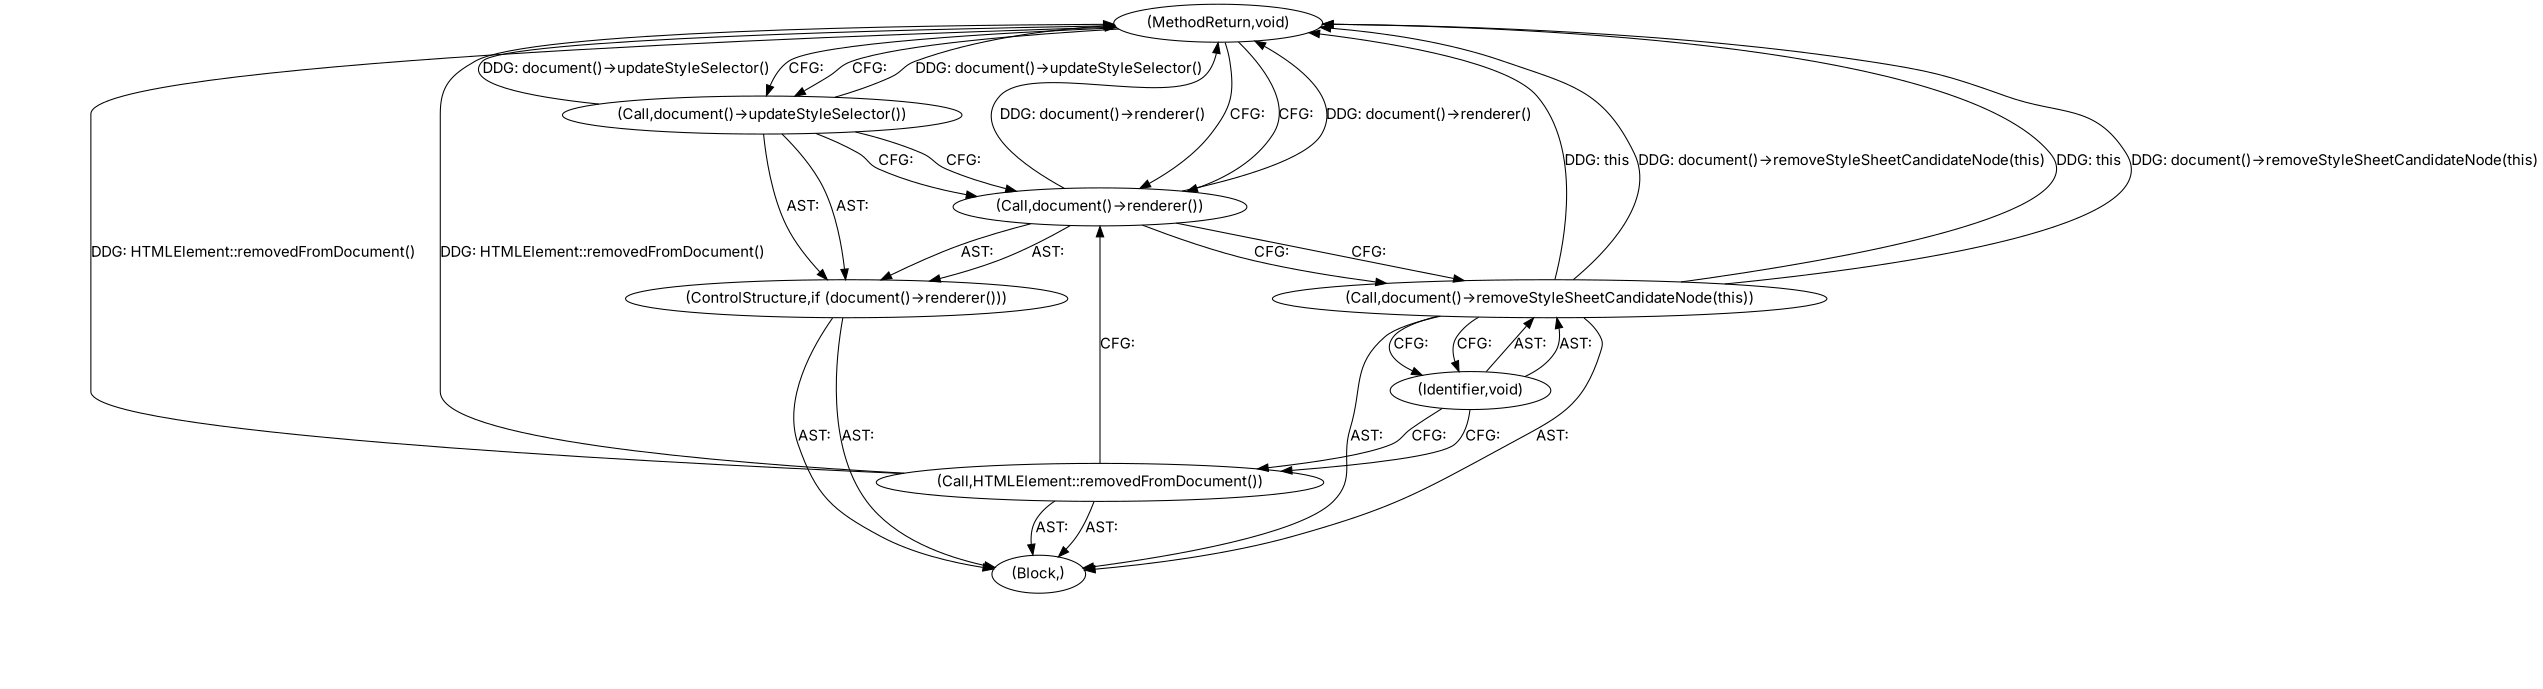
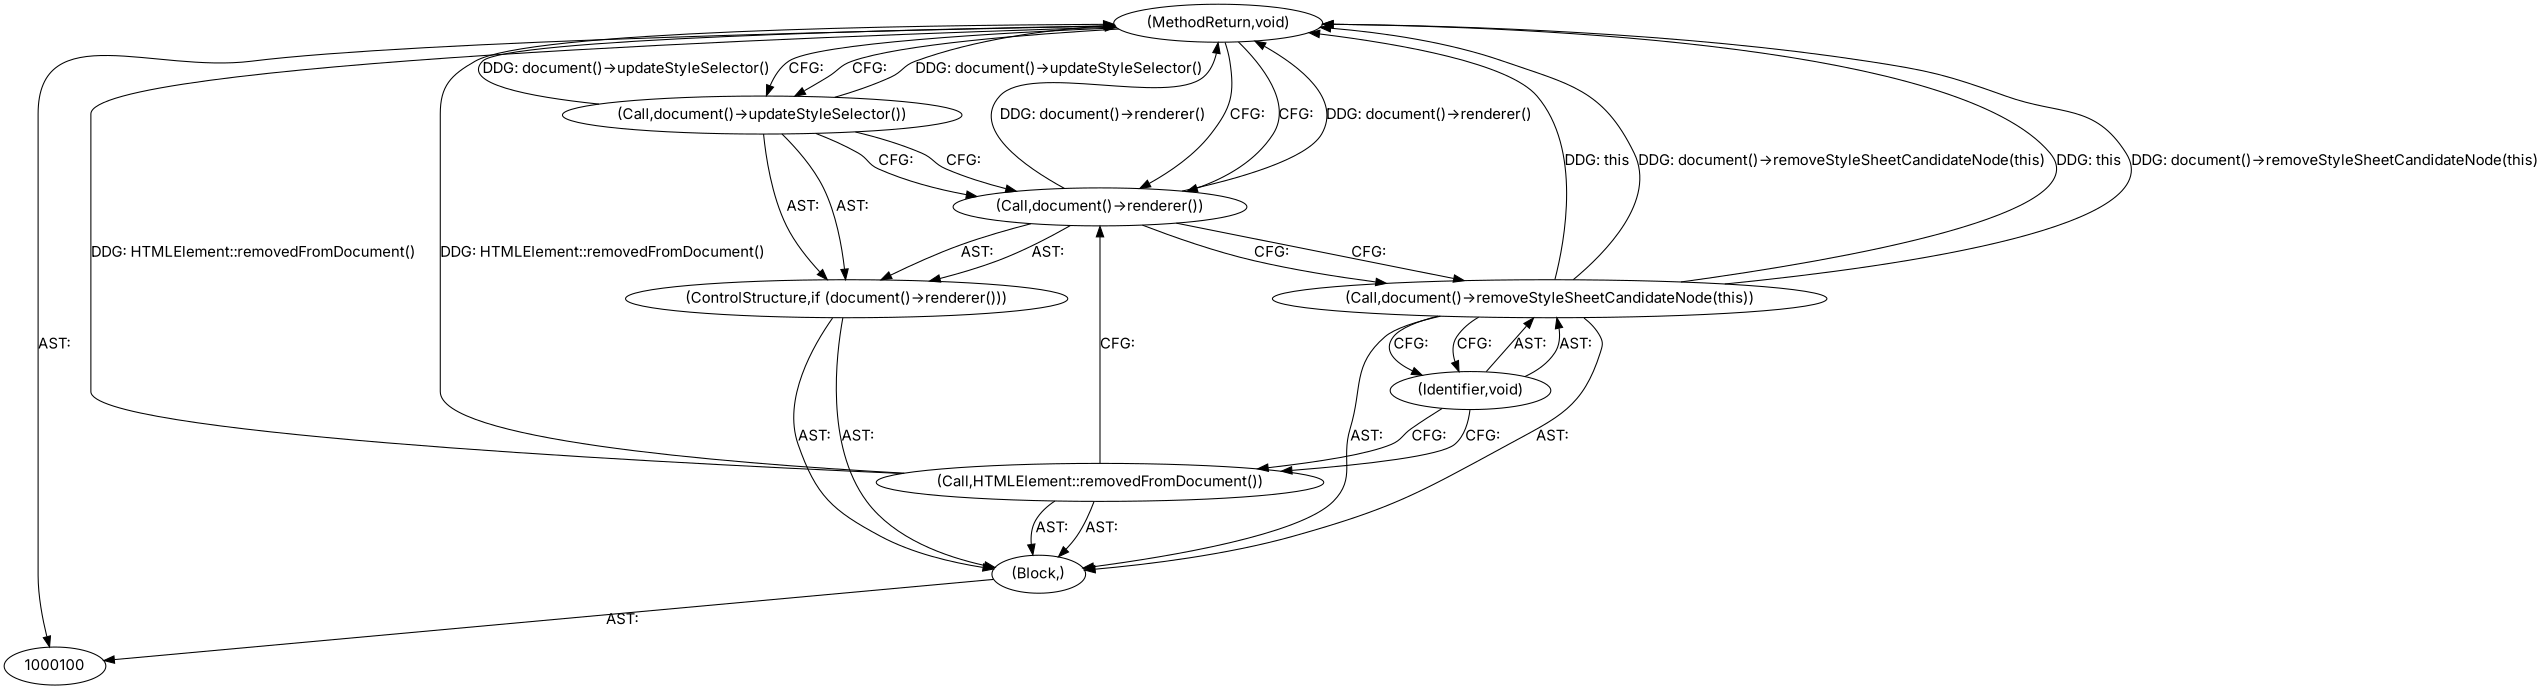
none -> (55, 666)
